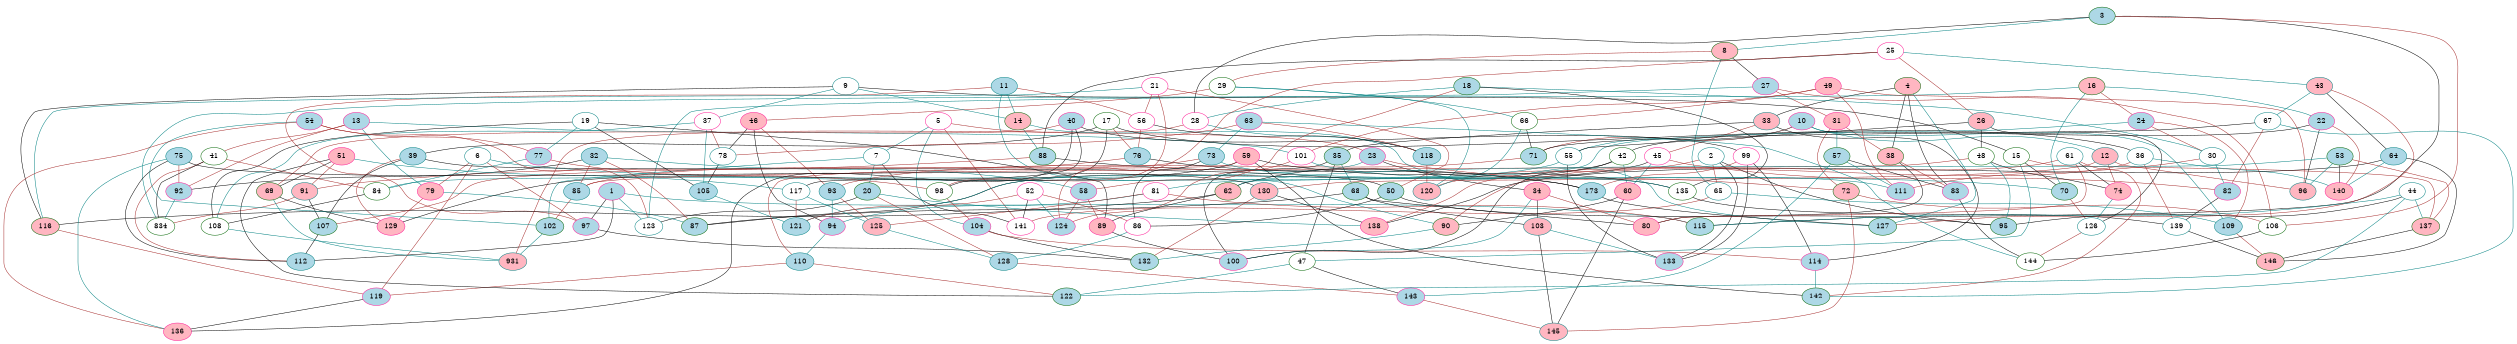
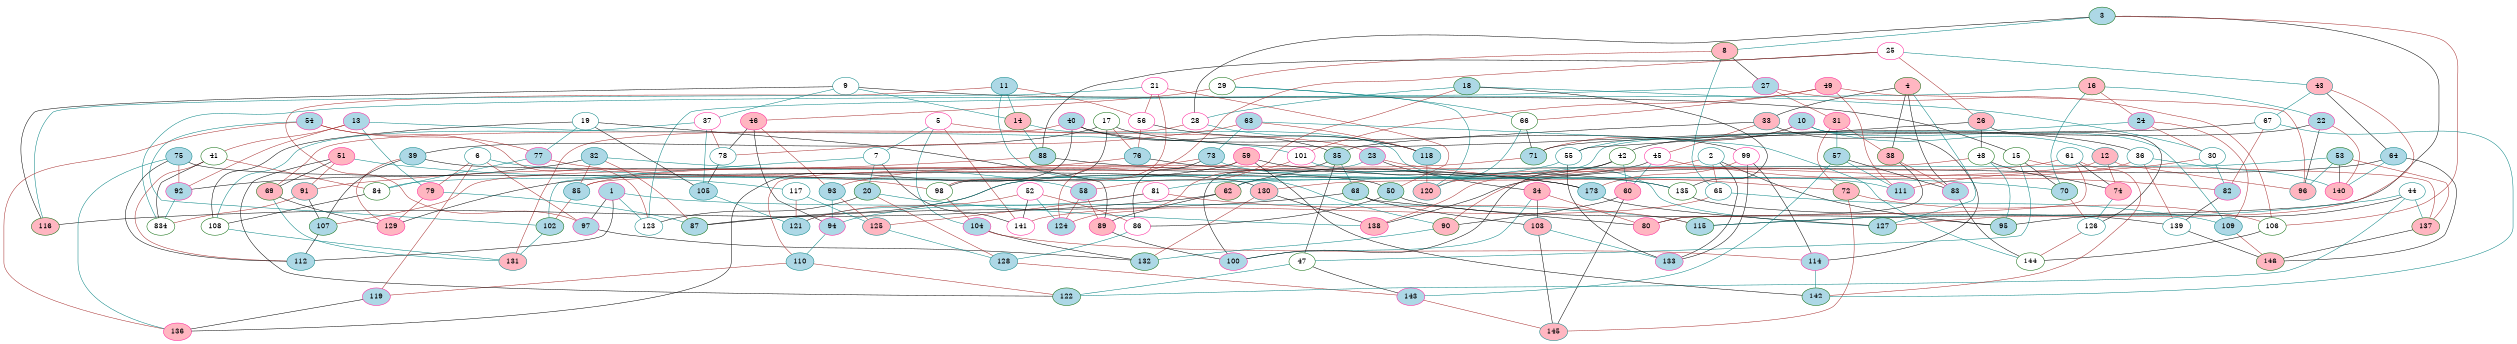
(961, 179) -> (1204, 139)
(513, 262) -> (513, 262)
(210, 265) -> none
